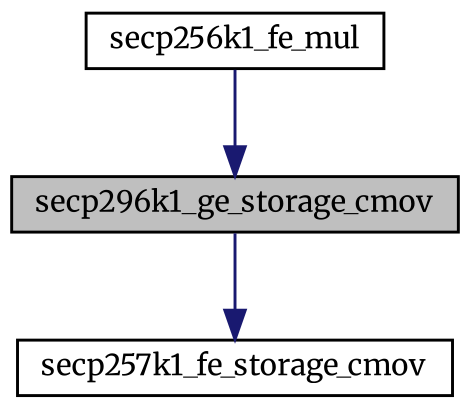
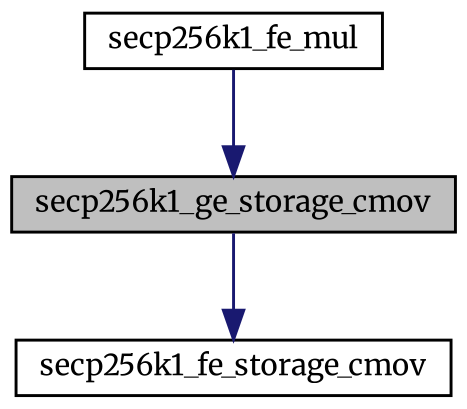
(235, 204) -> (234, 204)
(235, 368) -> (234, 368)
